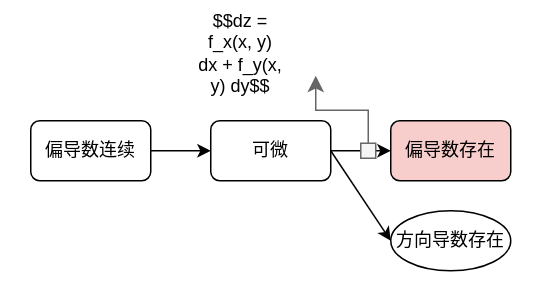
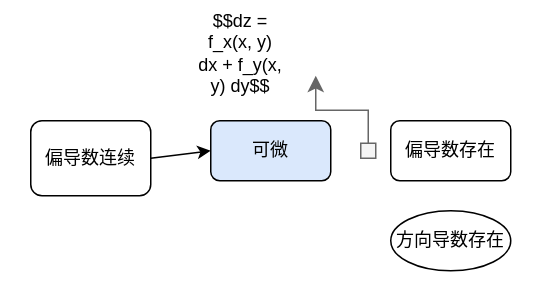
(91, 151) -> (91, 158)
(271, 151) -> (271, 151)
(347, 151) -> none
(451, 151) -> (451, 151)
(359, 193) -> none
